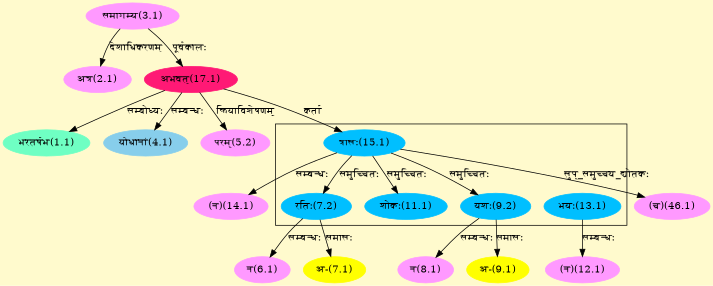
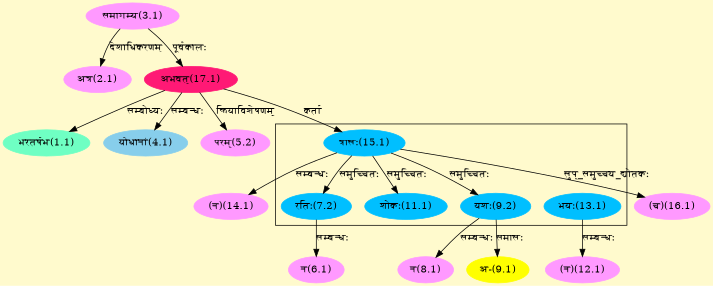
(672, 206) -> (672, 206)
(335, 270) -> none
